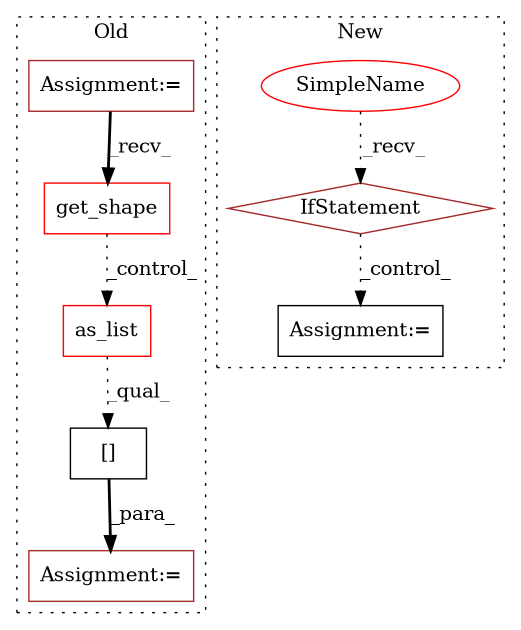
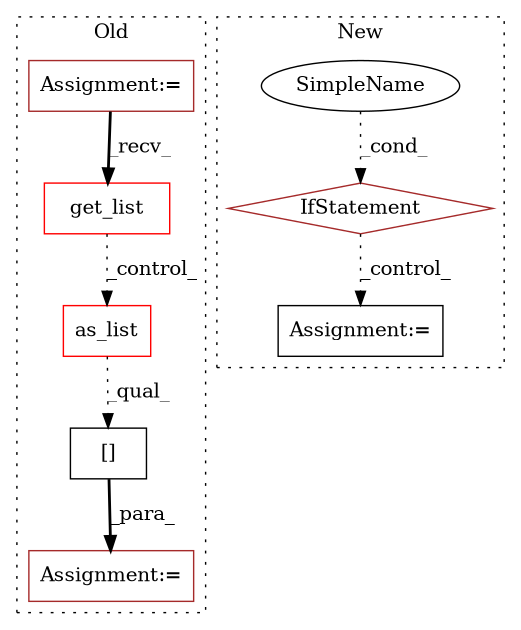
(361, 86) -> (361, 86)
(394, 147) -> (394, 147)
(107, 208) -> (107, 208)
